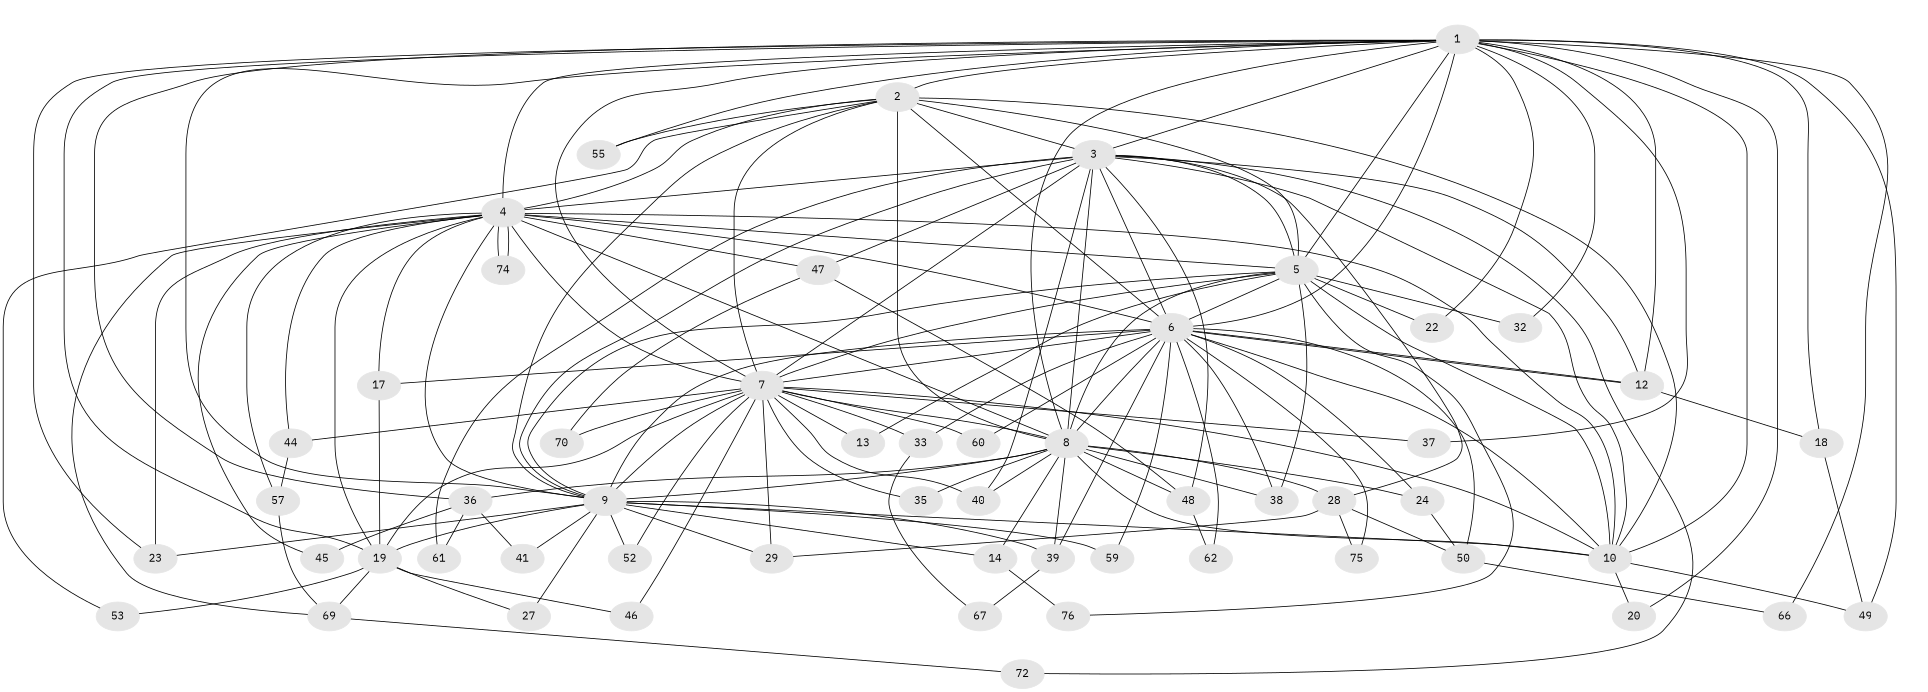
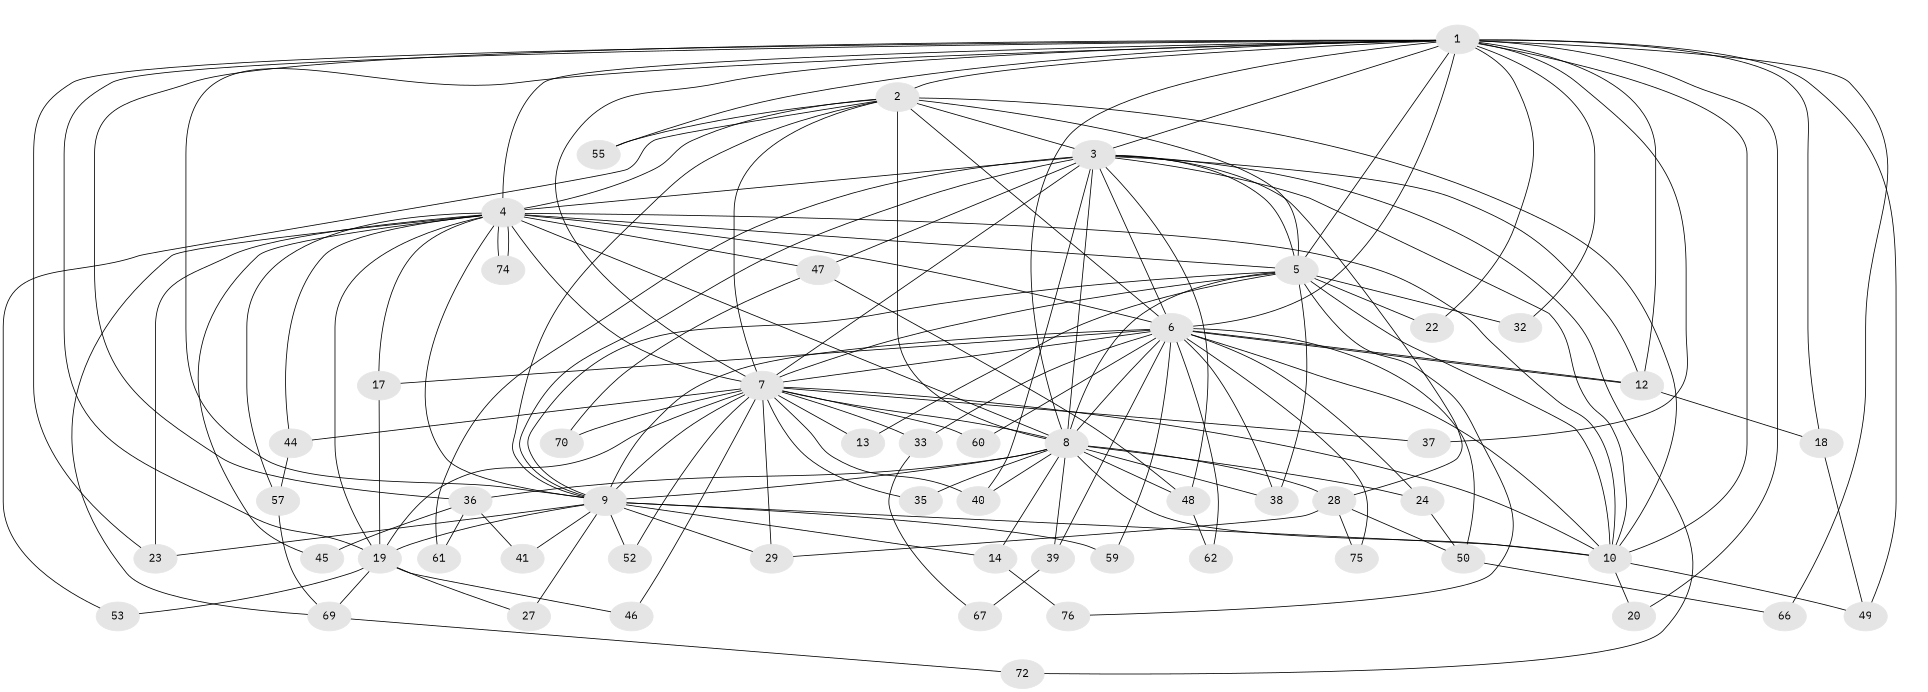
(1234, 299) -> none
(834, 511) -> none
